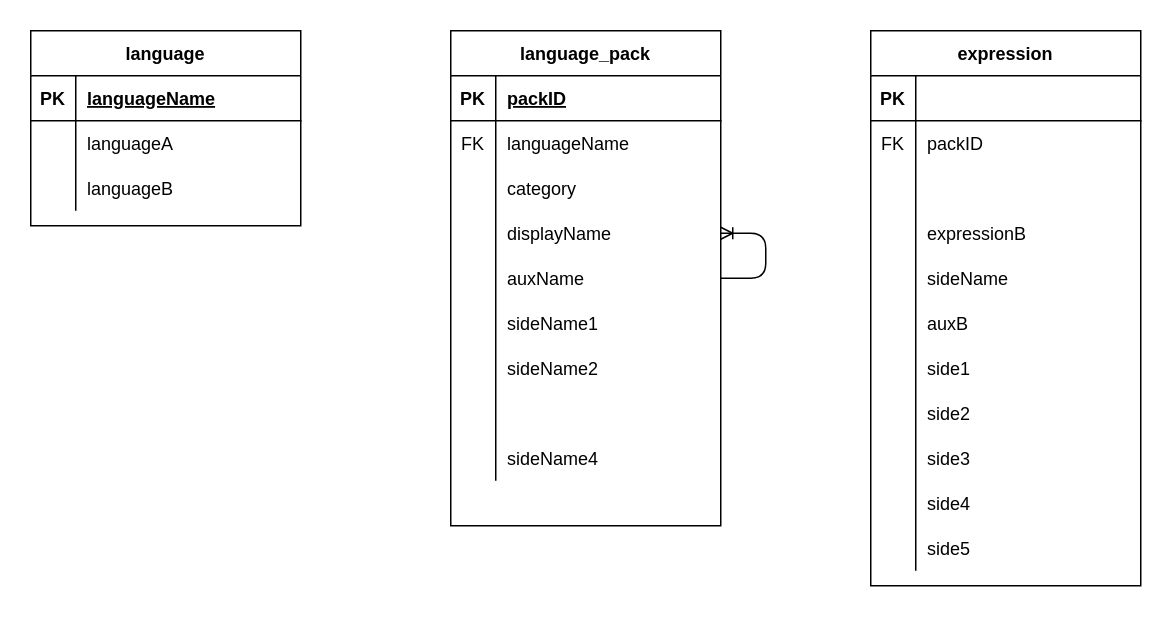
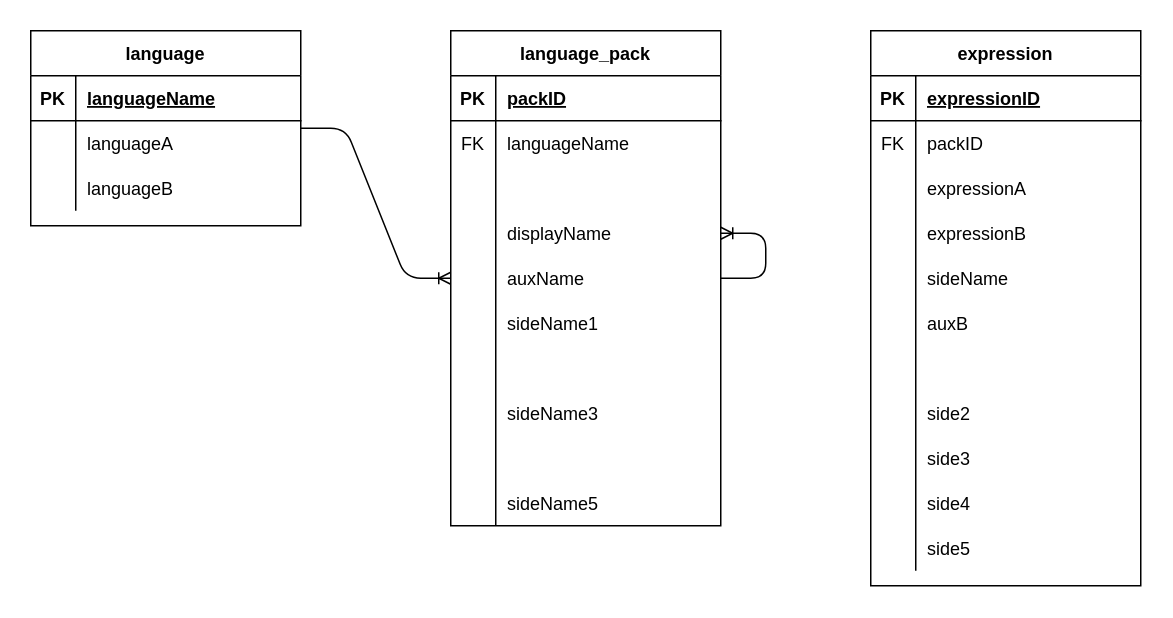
none -> (1028, 98)
(608, 188) -> none
none -> (1028, 188)
none -> (376, 203)
(608, 368) -> none
(1028, 368) -> none
none -> (608, 413)
(608, 458) -> none
none -> (608, 503)
